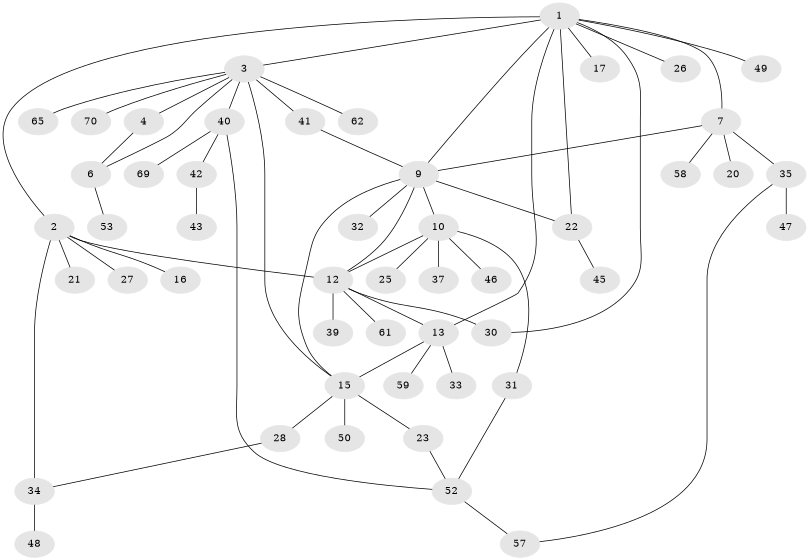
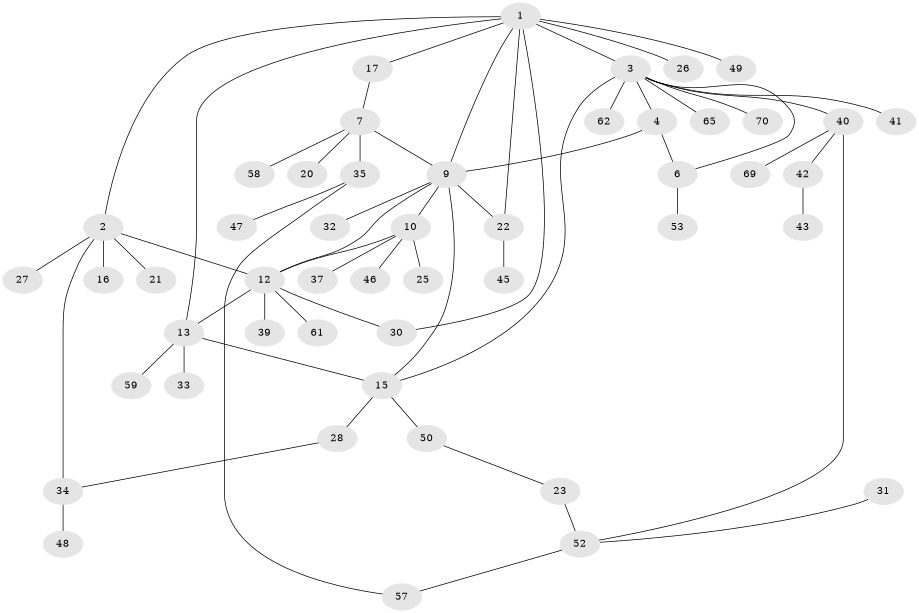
(702, 52) -> (366, 95)
(362, 149) -> (555, 155)
(526, 289) -> none
(384, 412) -> (494, 465)
